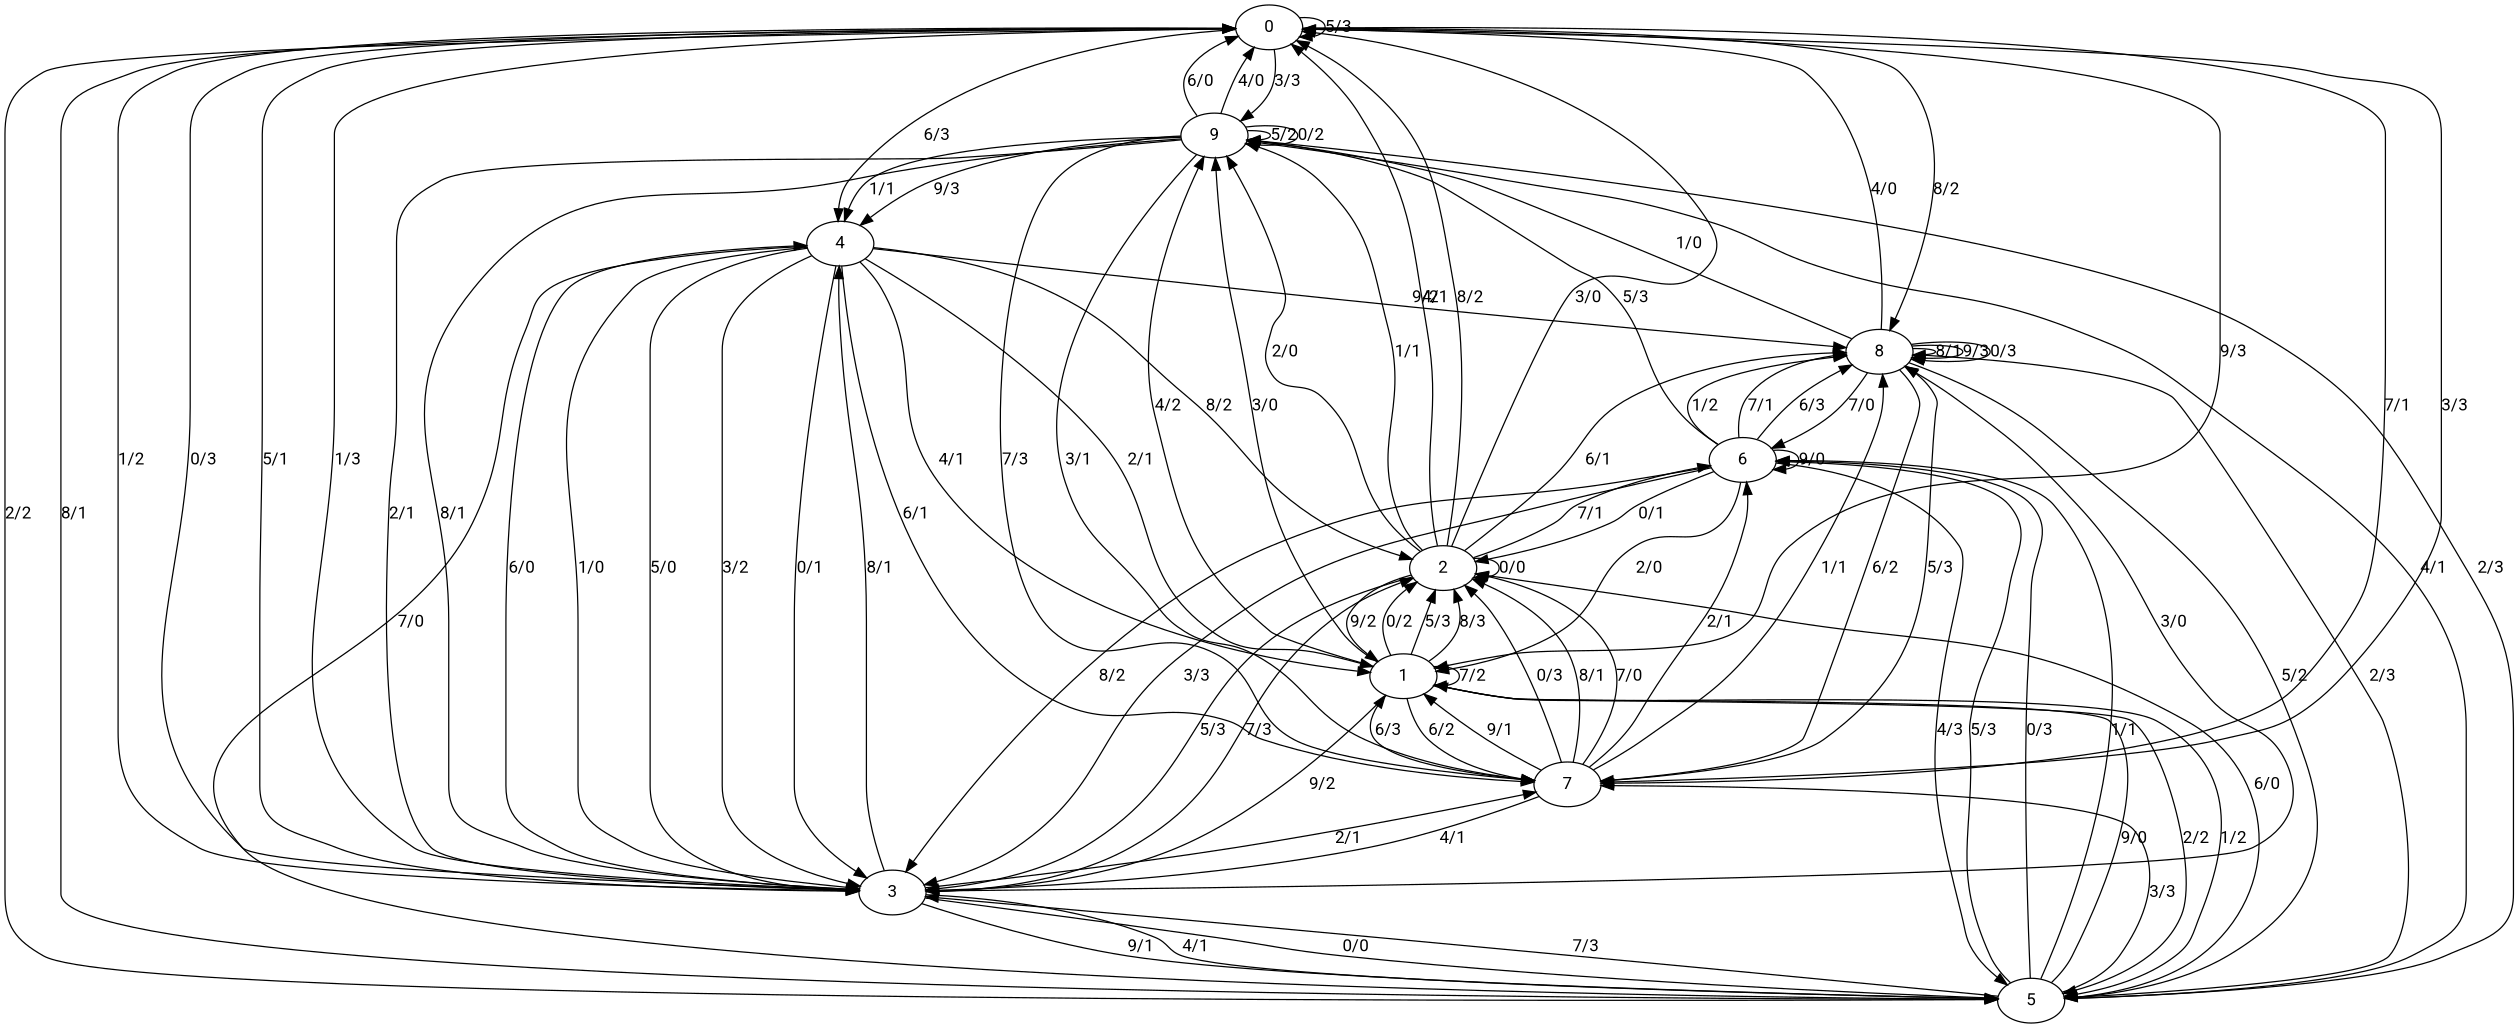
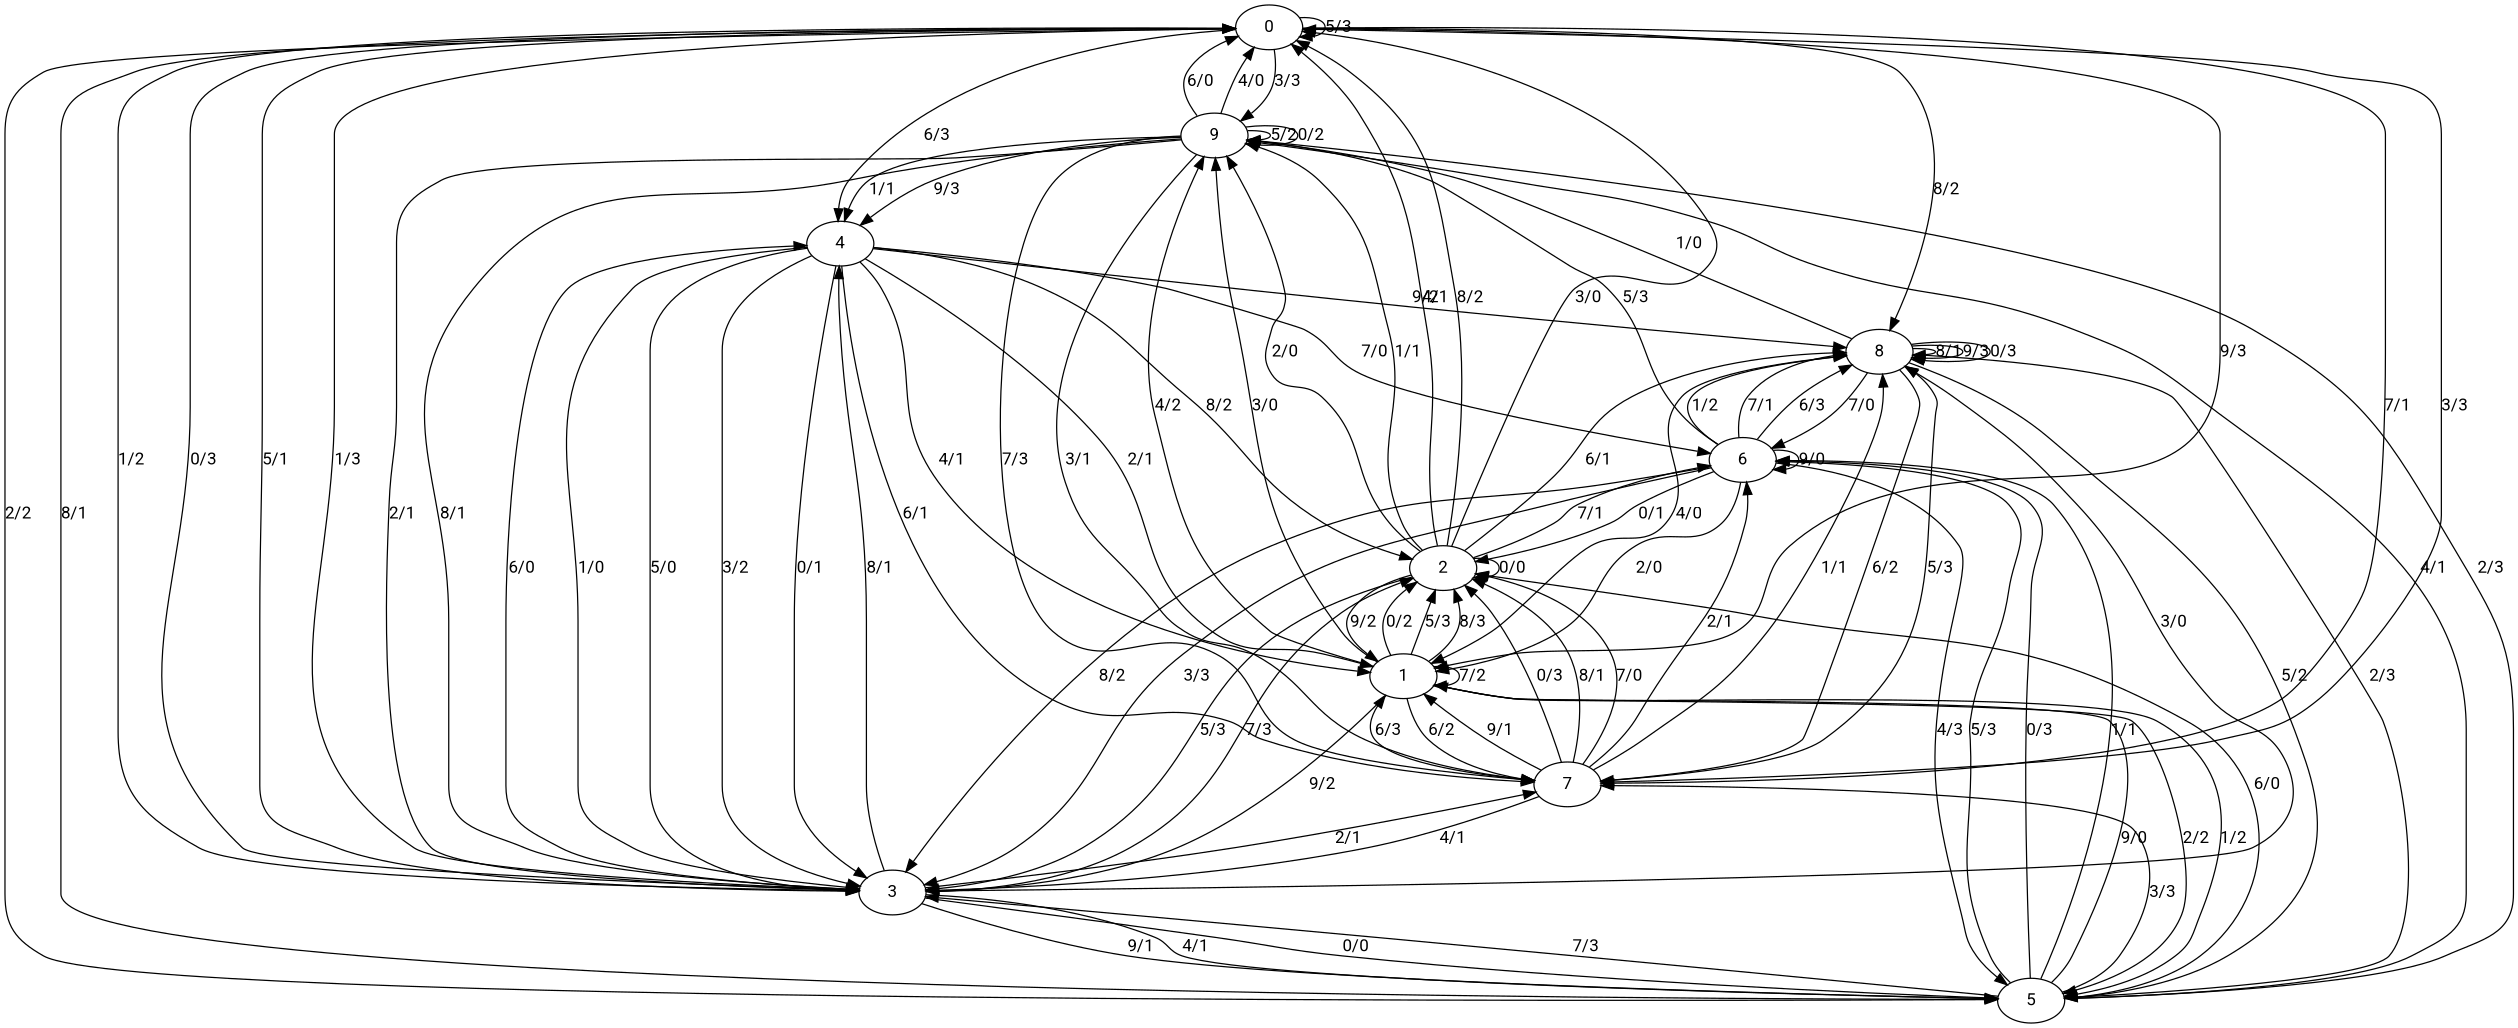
(1700, 49) -> (1675, 507)
(629, 939) -> (1294, 326)
